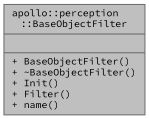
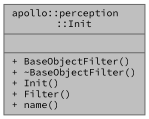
(74, 24) -> (74, 24)
